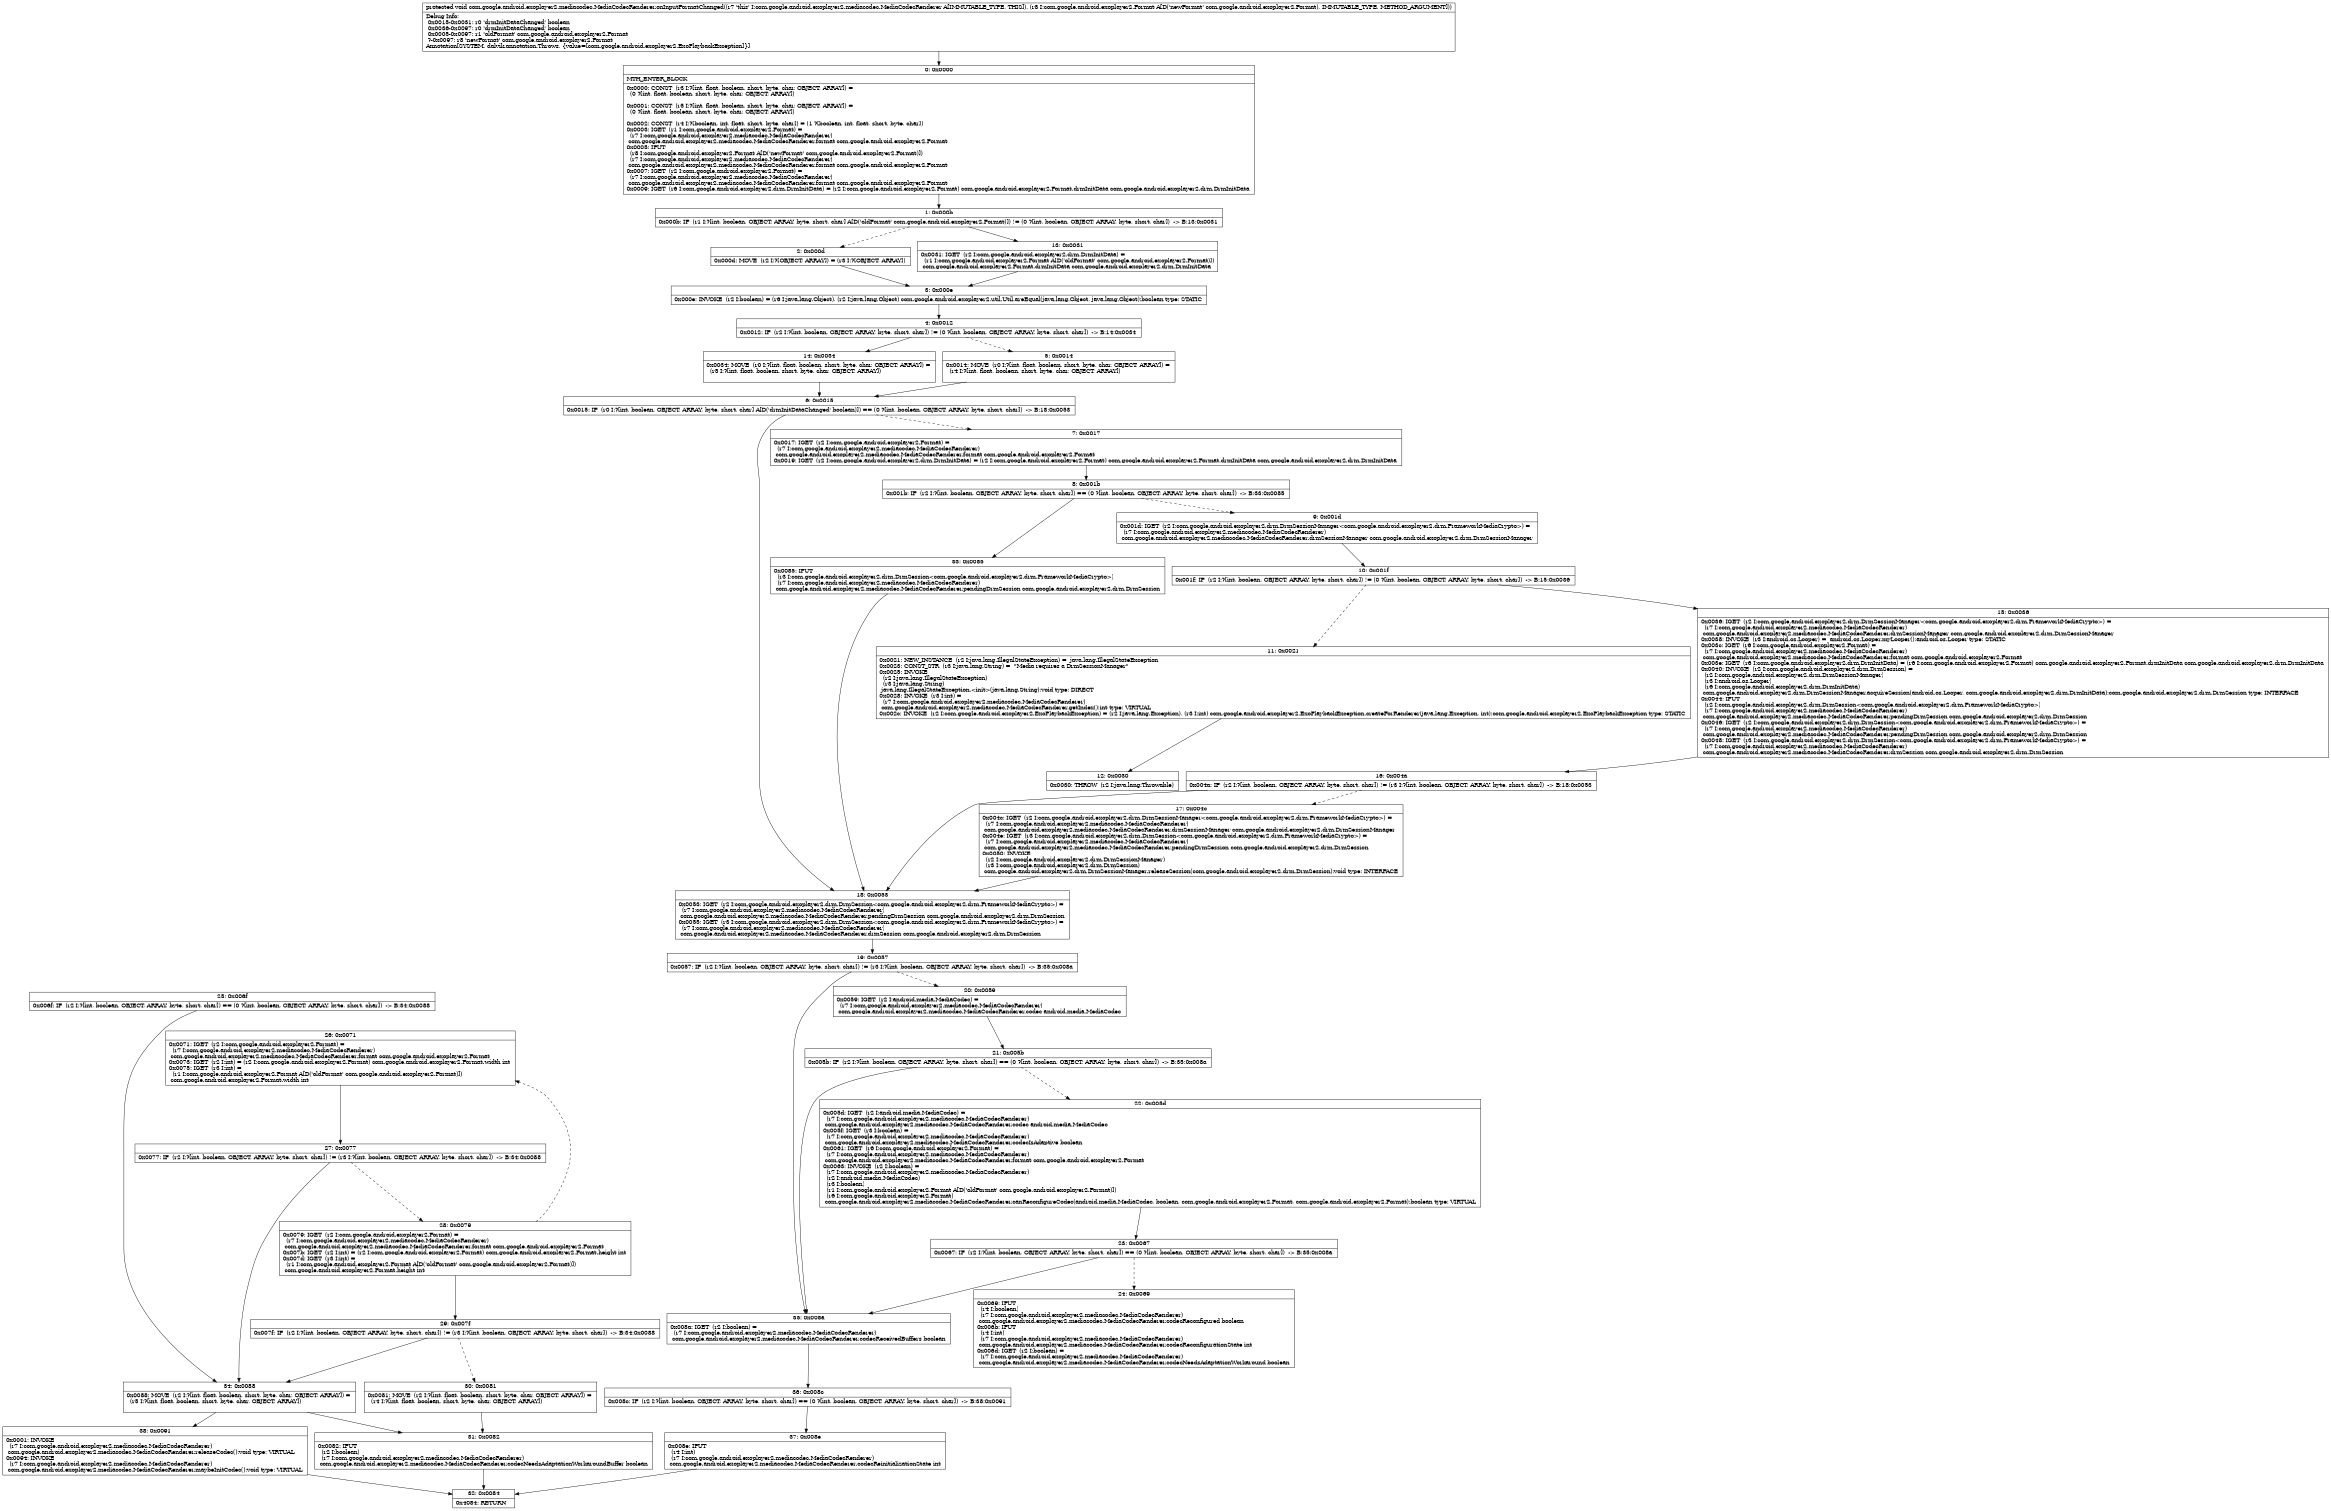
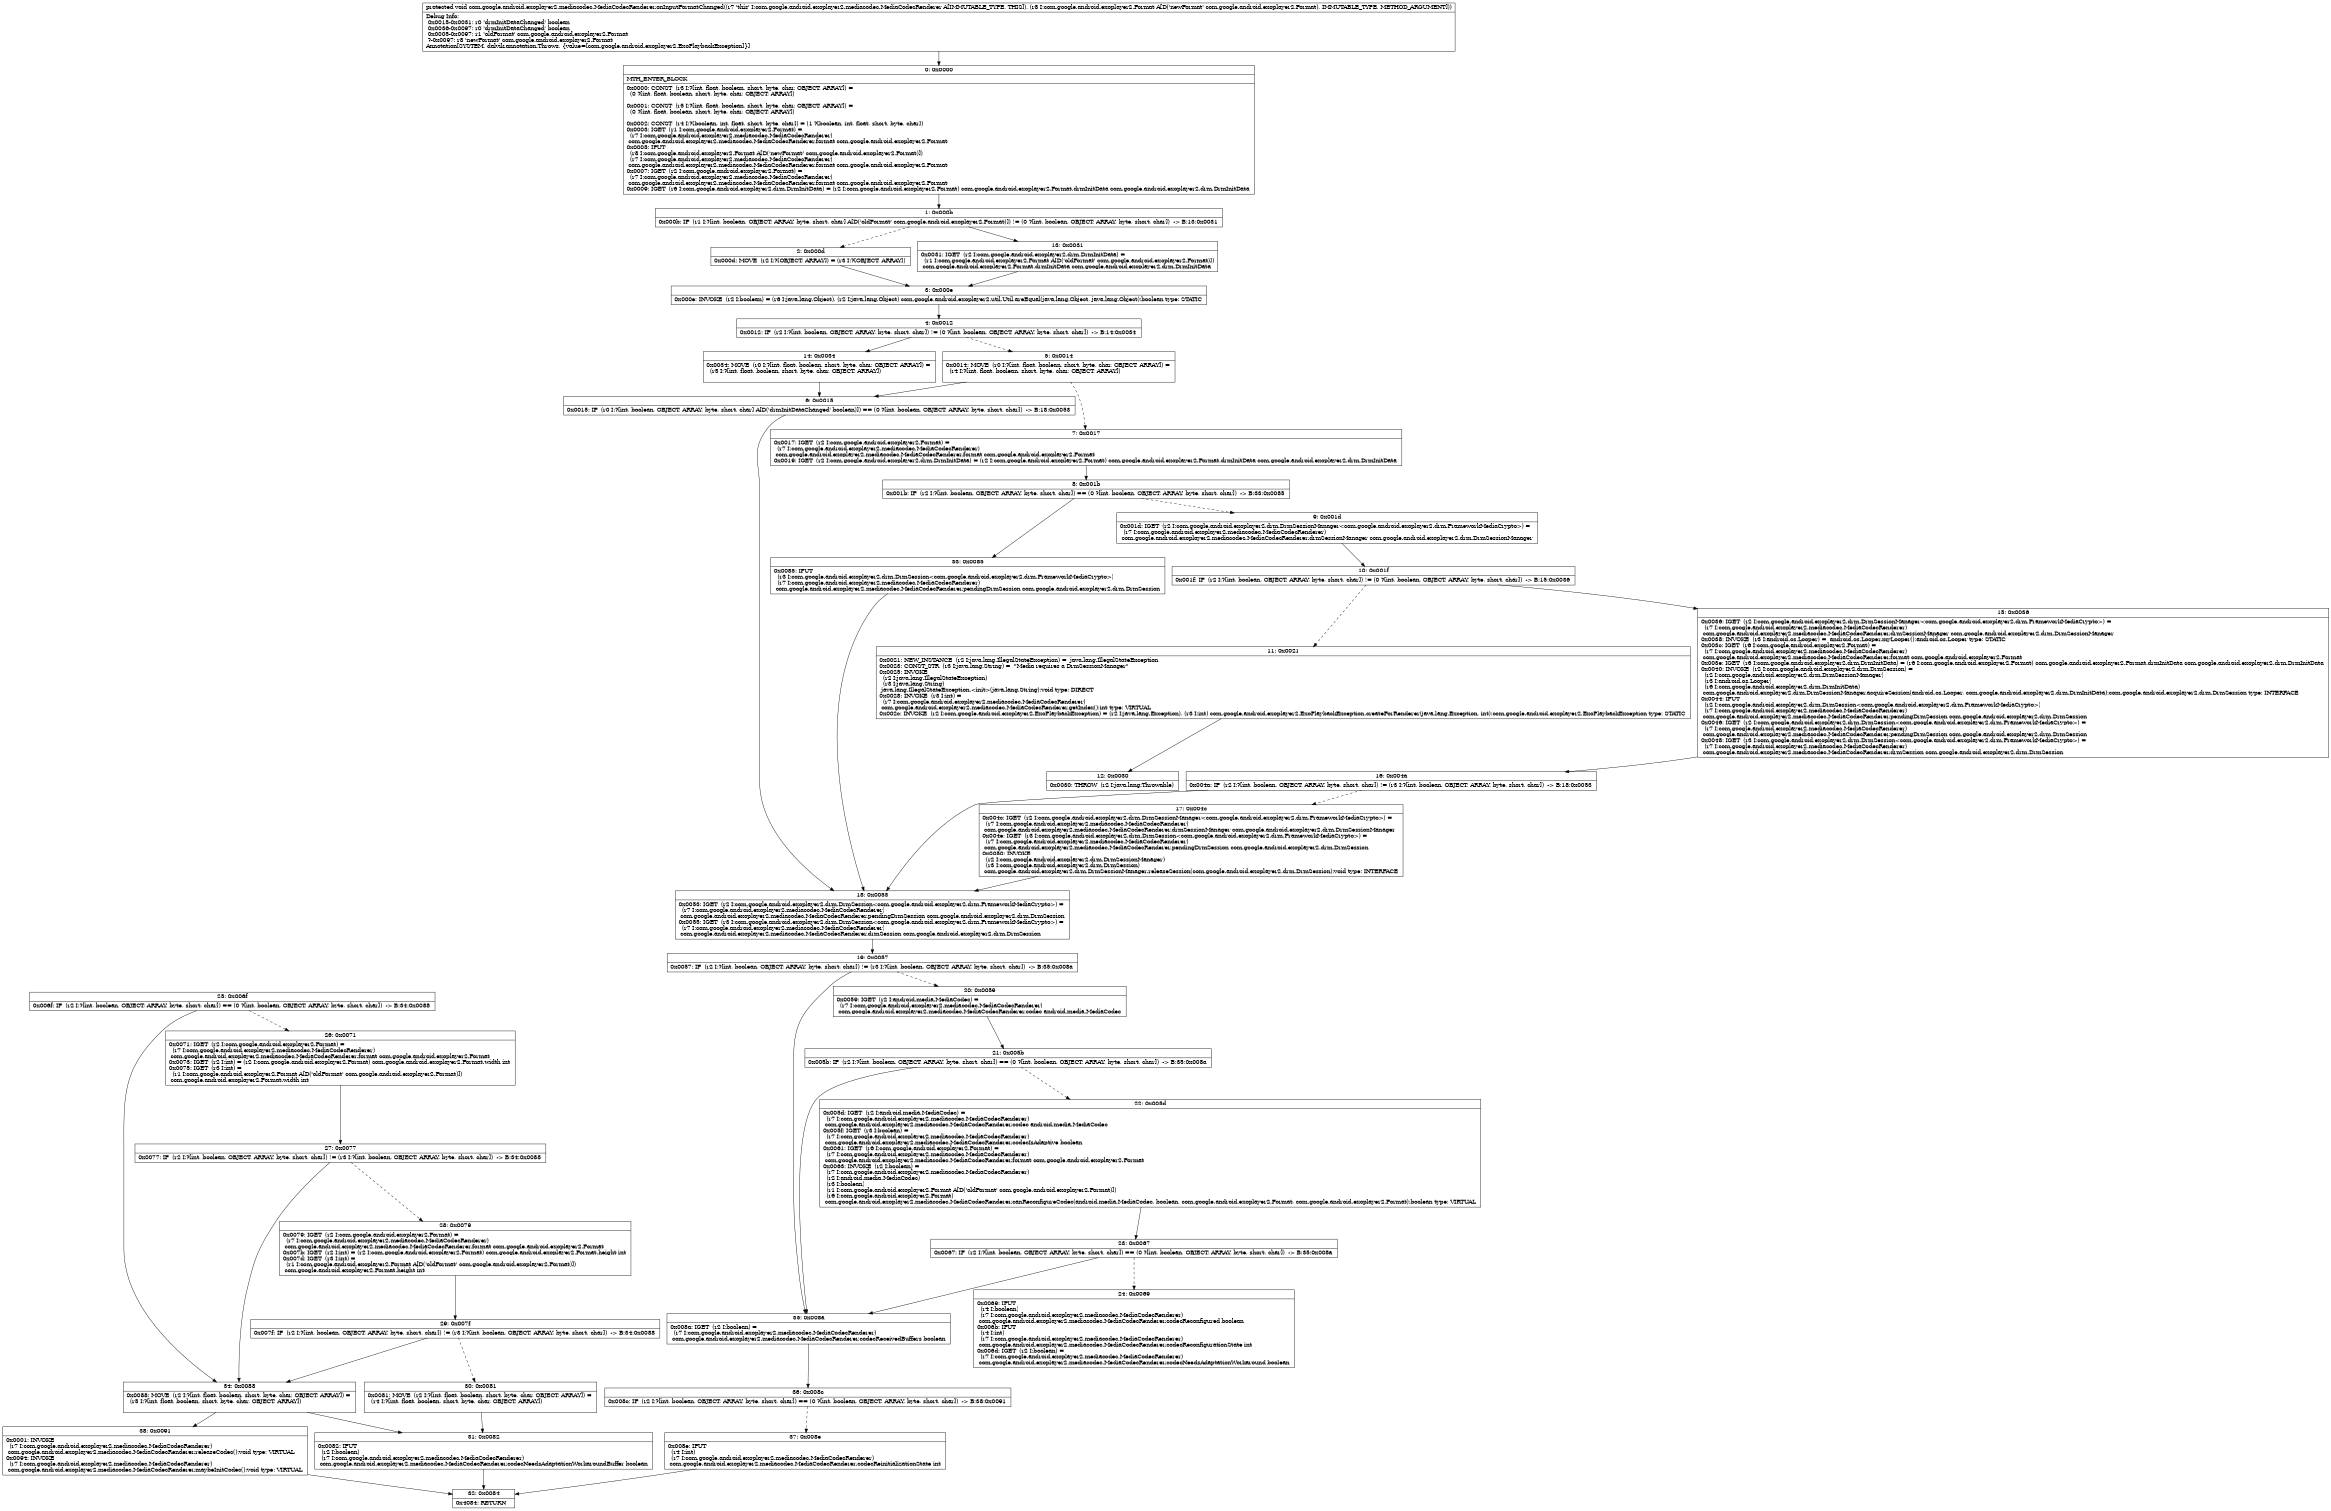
(922, 422) -> (1081, 403)
(570, 1145) -> (267, 1020)
(807, 1418) -> (807, 1418)
